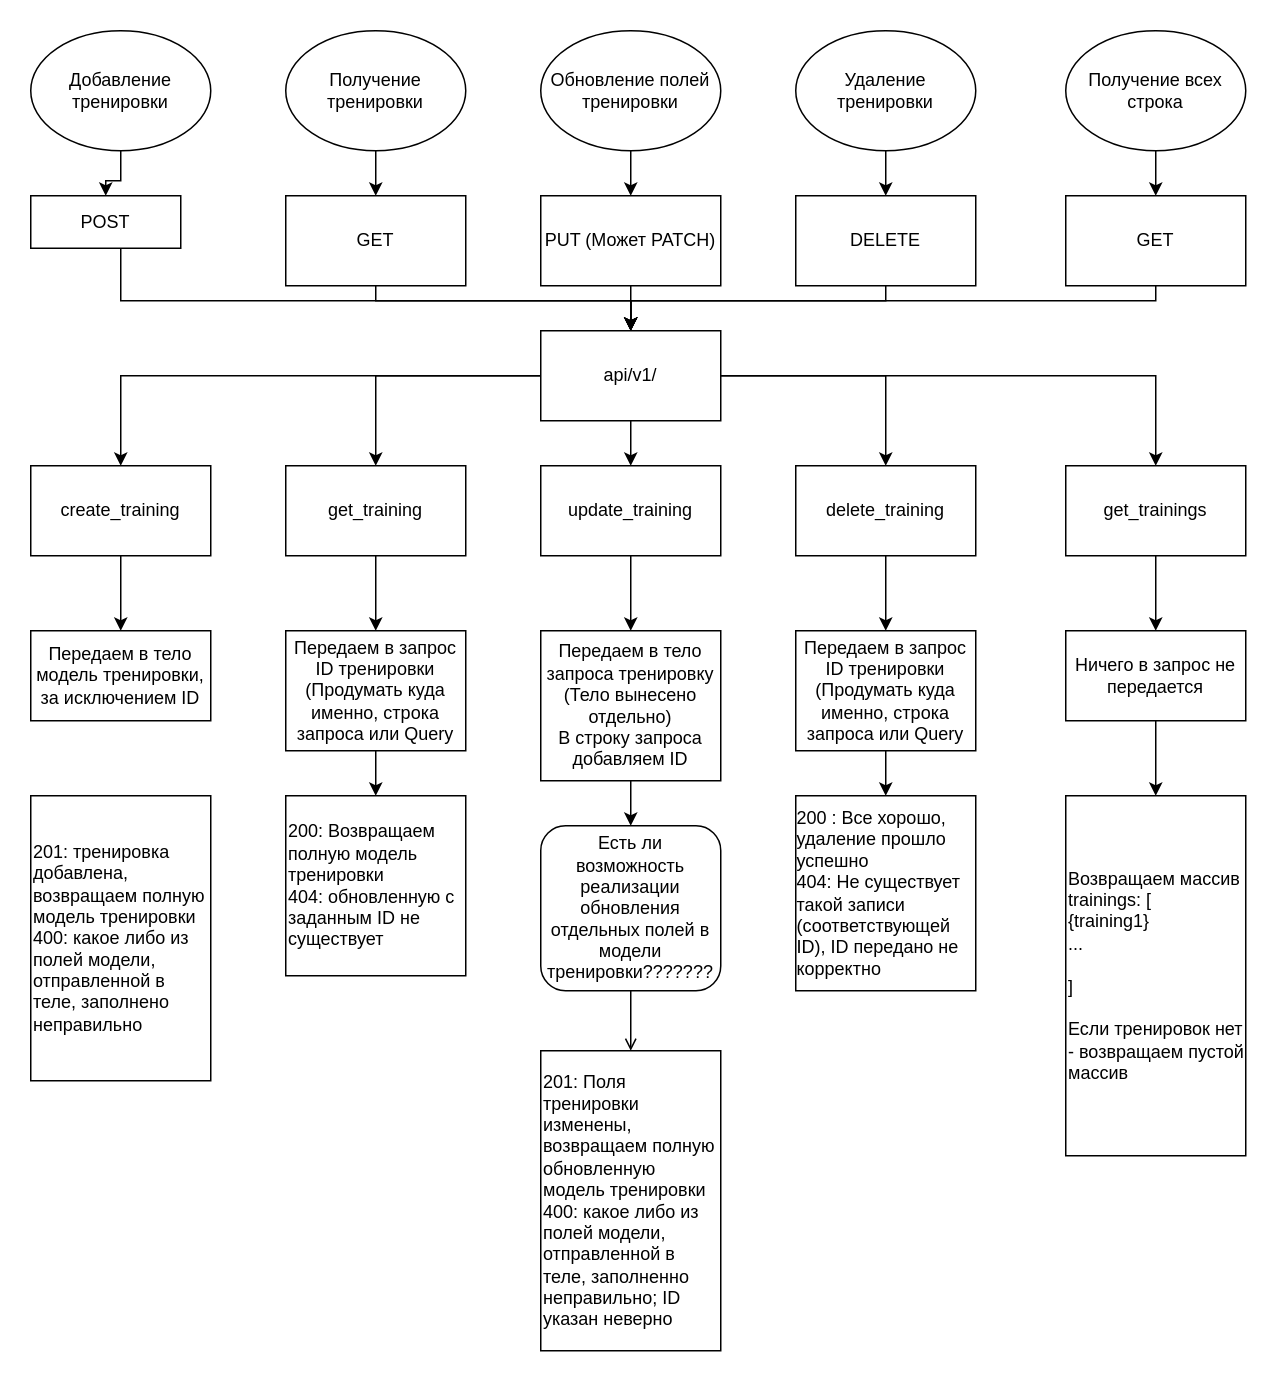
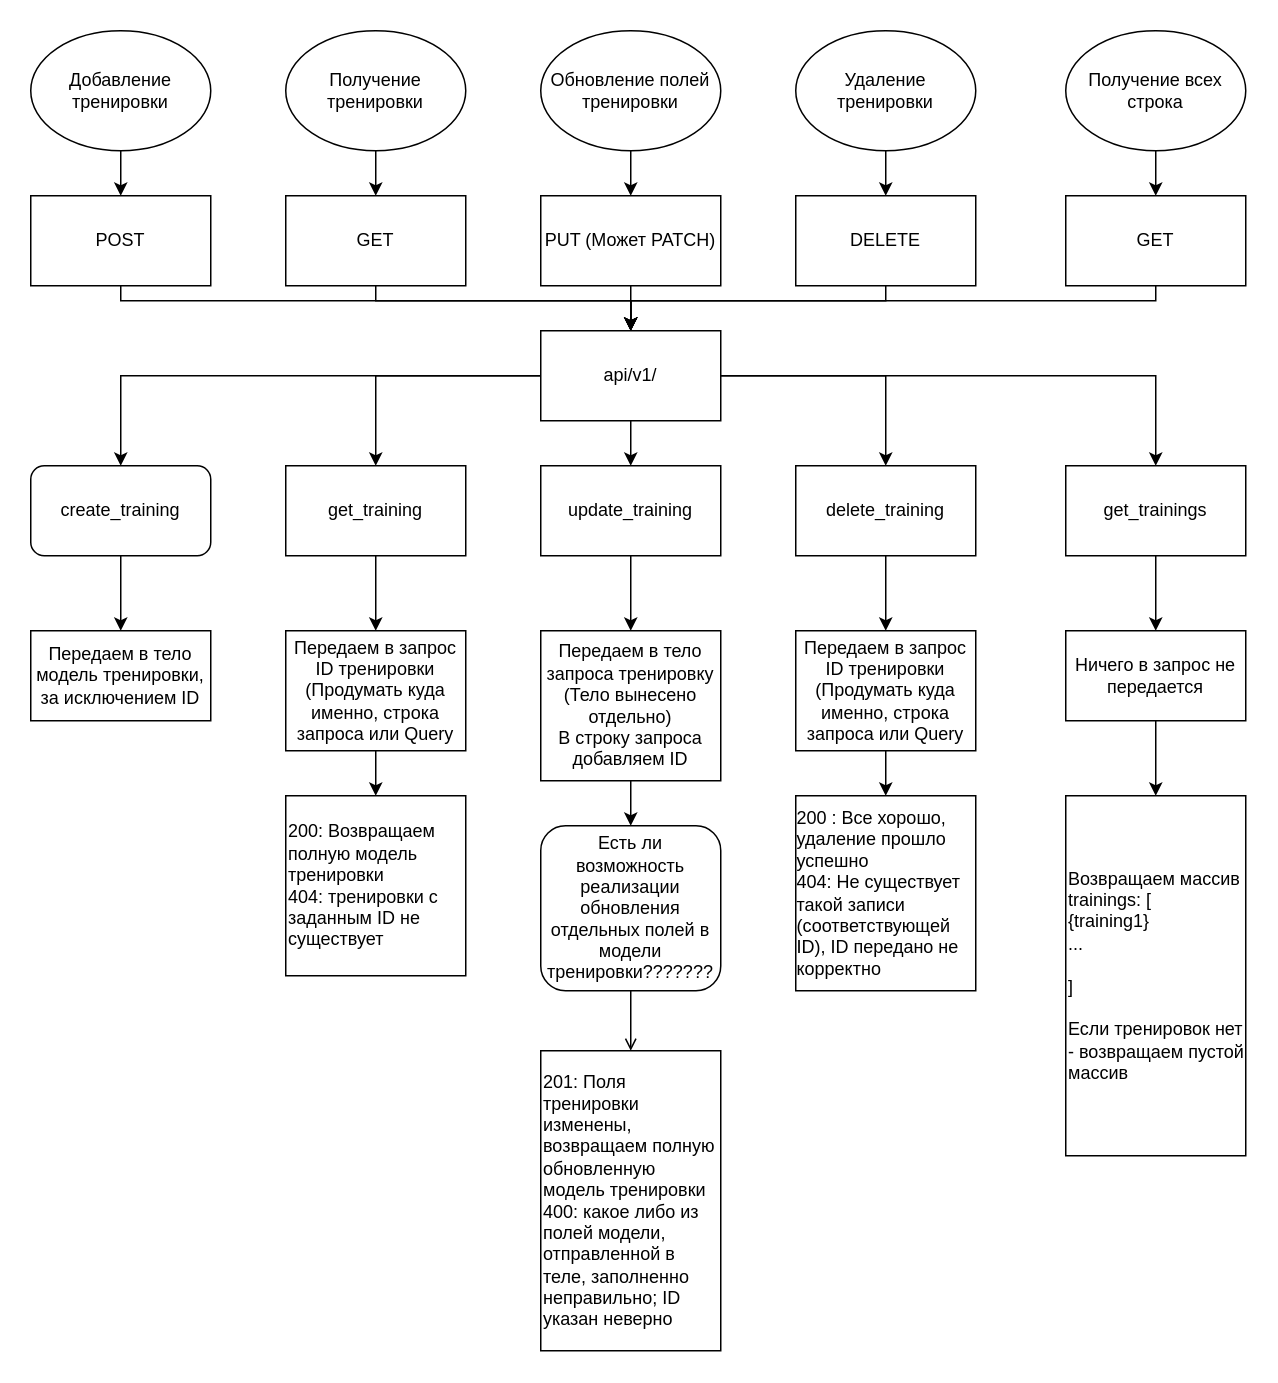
(106, 222) -> (121, 241)
(121, 511) -> (121, 511)
(377, 886) -> (377, 886)
(121, 938) -> none
